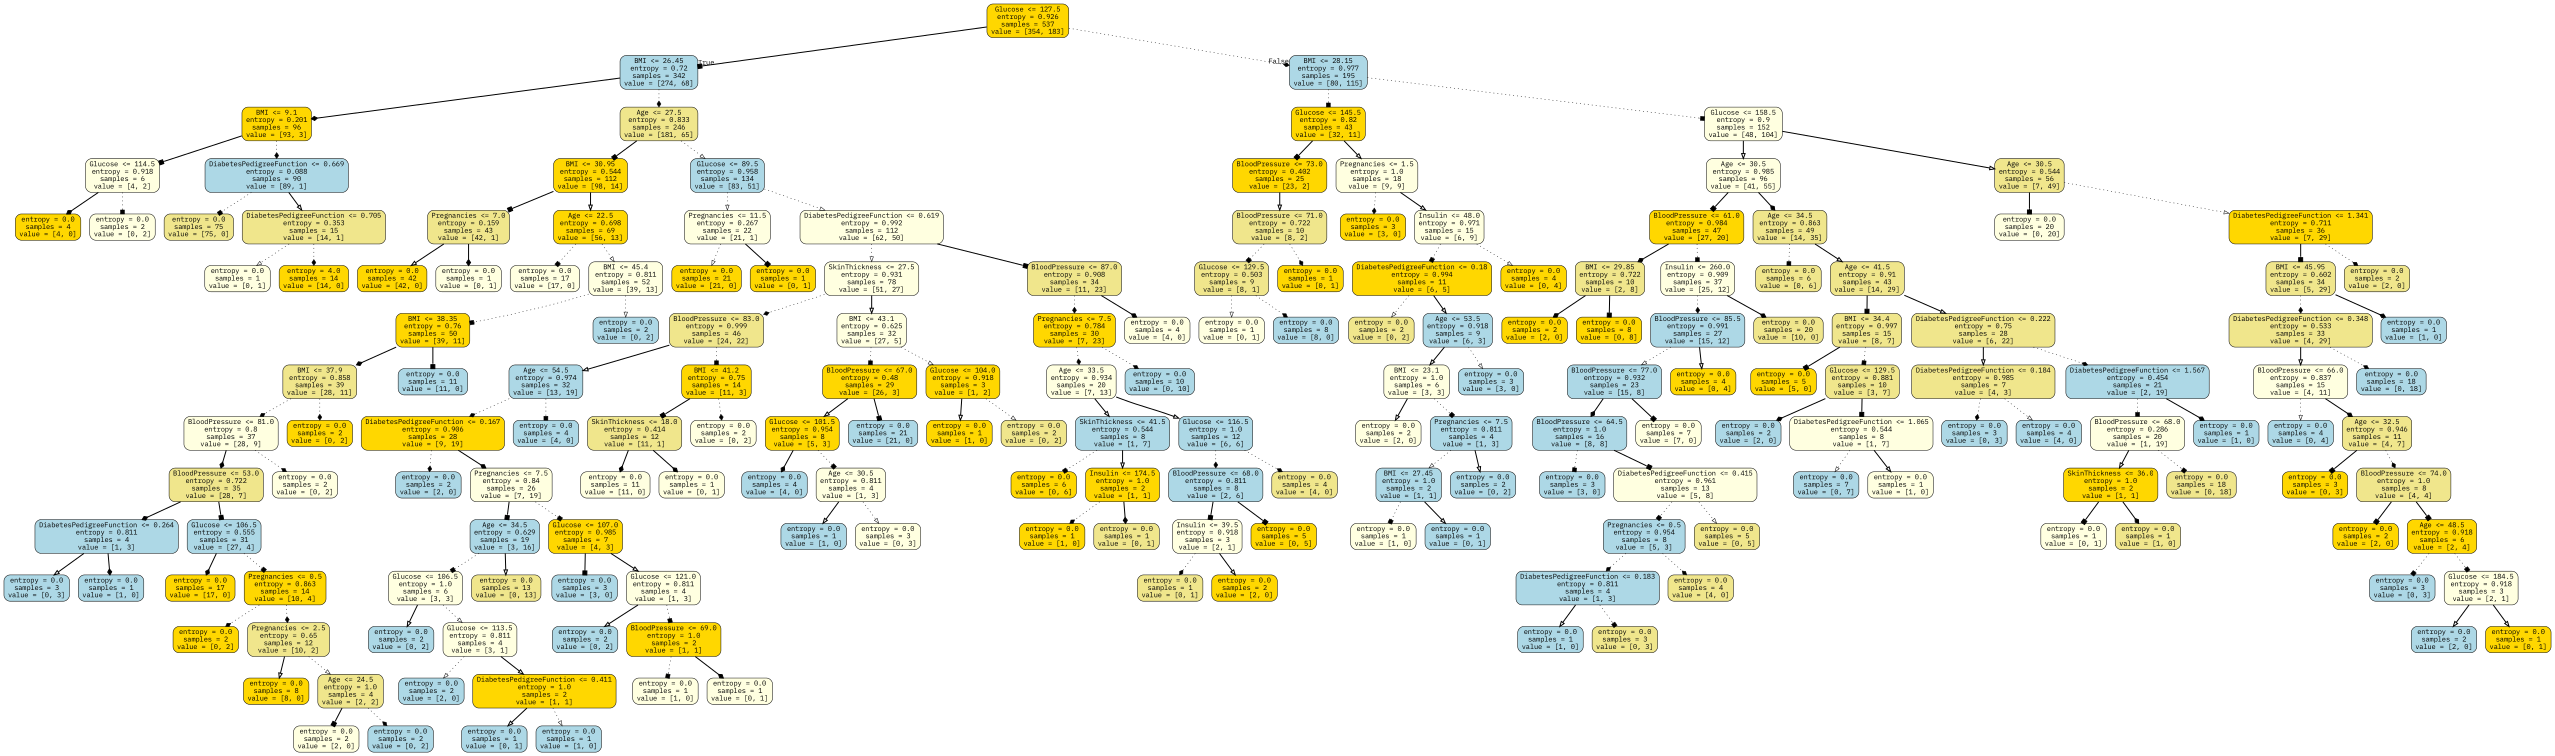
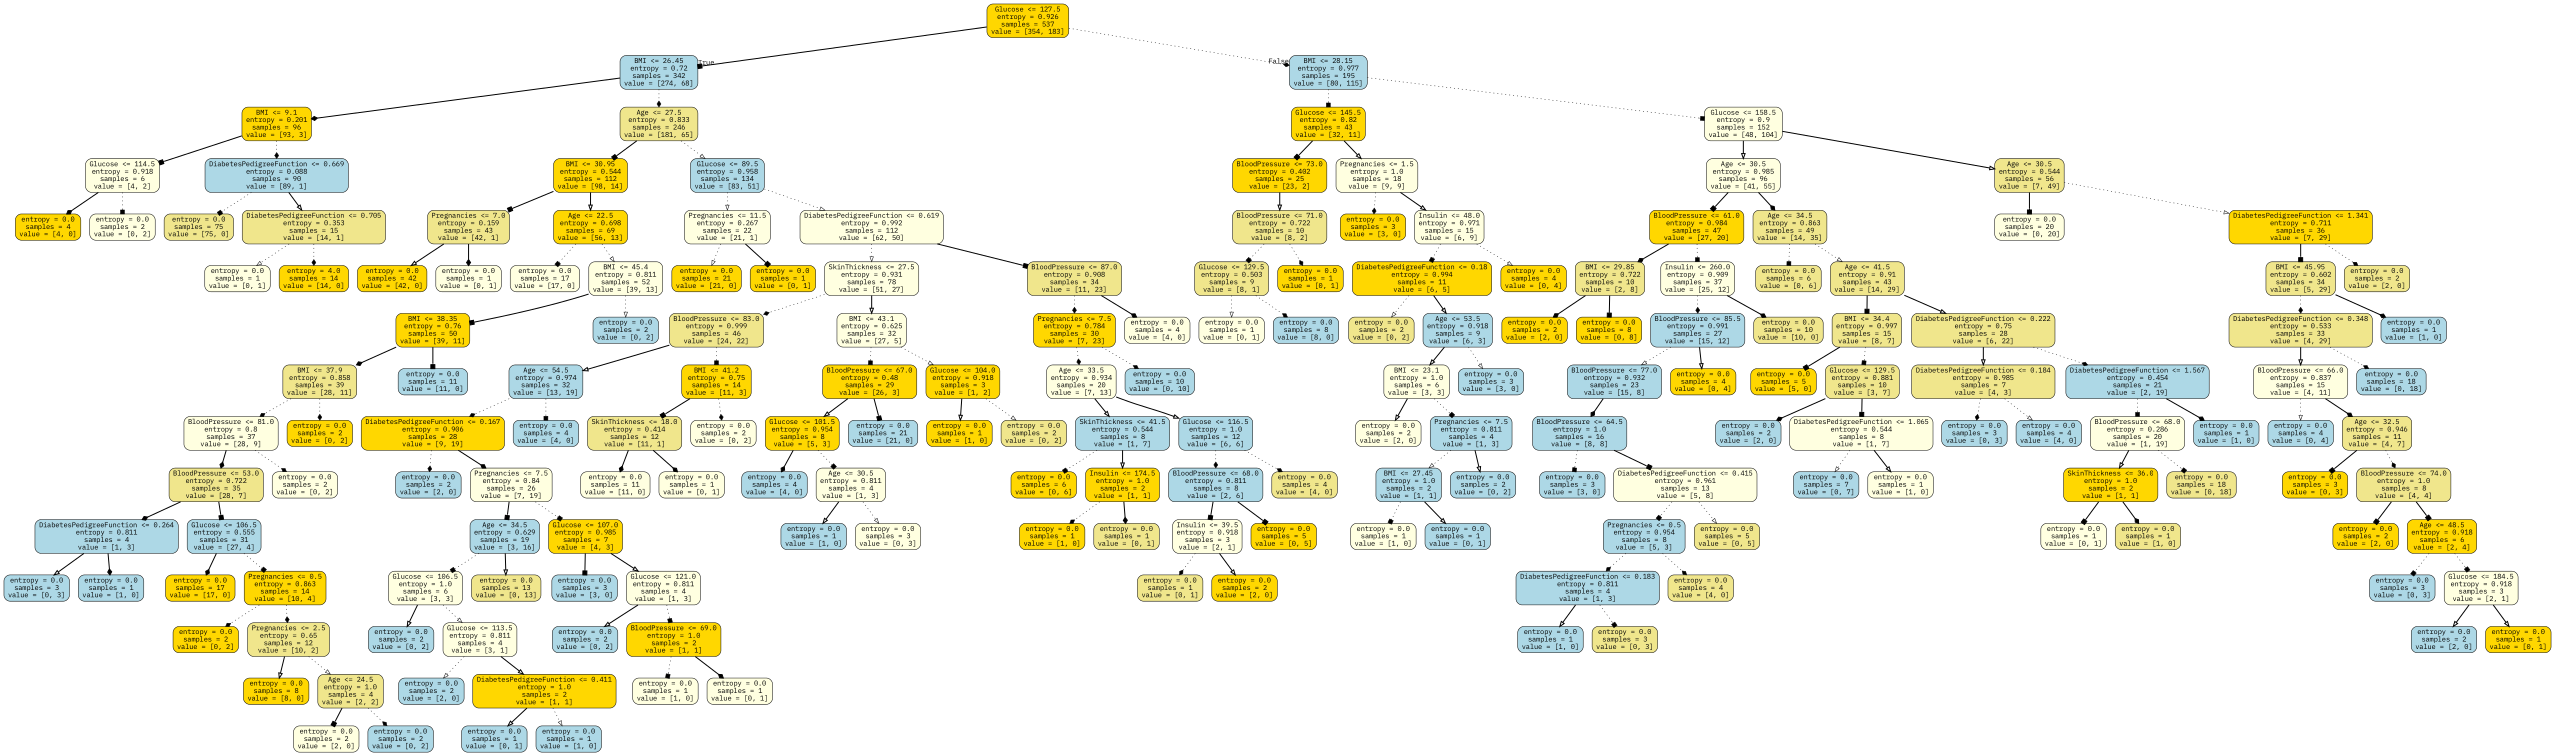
(1826, 251) -> (1826, 251)
(532, 310) -> (532, 310)
(1788, 330) -> (1788, 330)
(1668, 433) -> none
